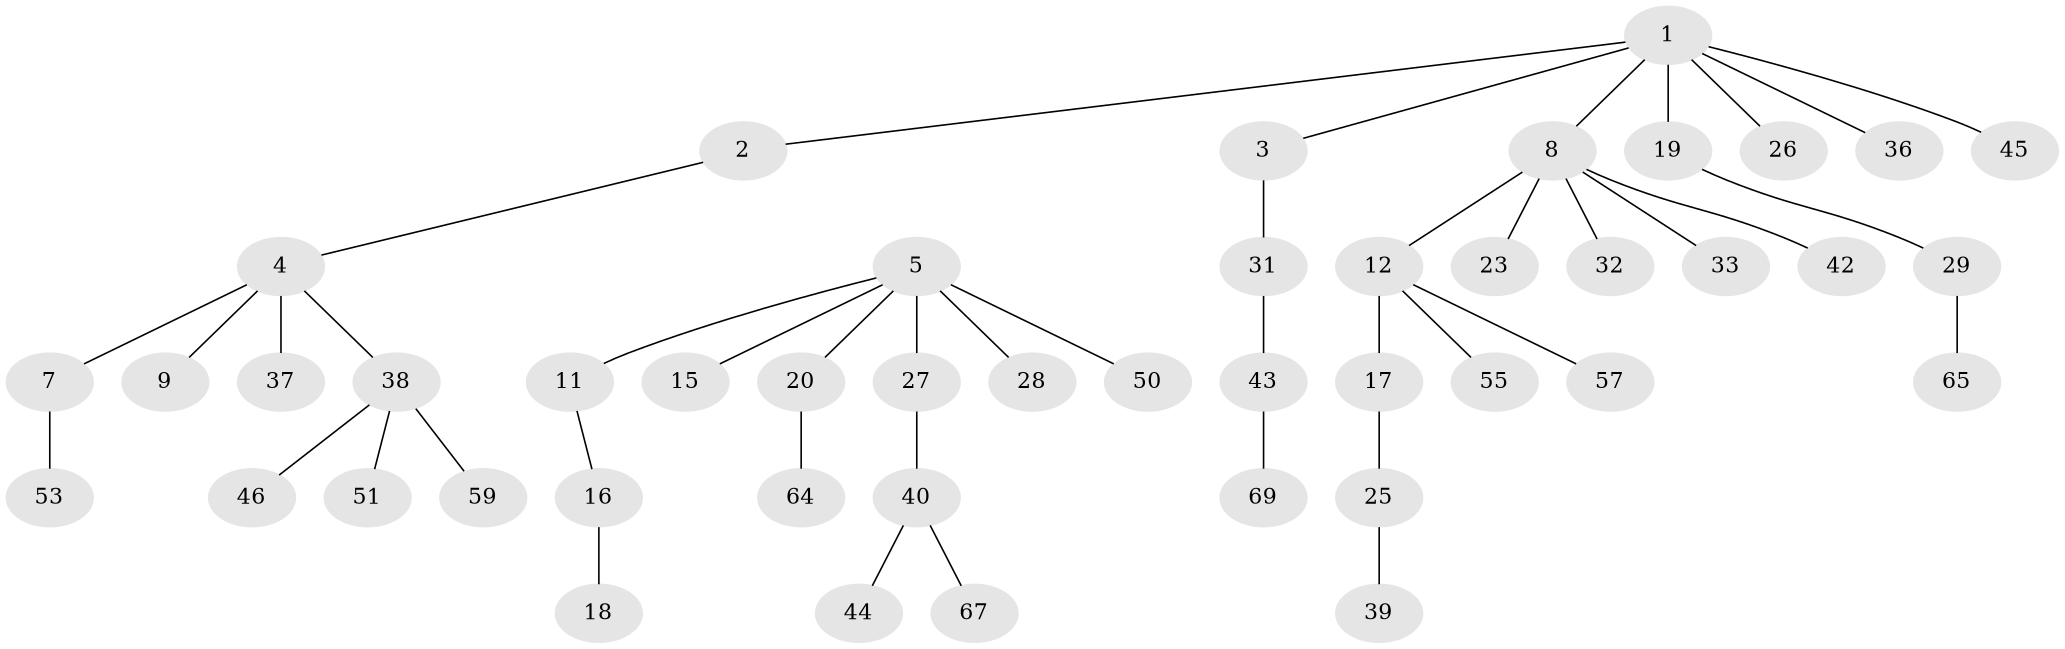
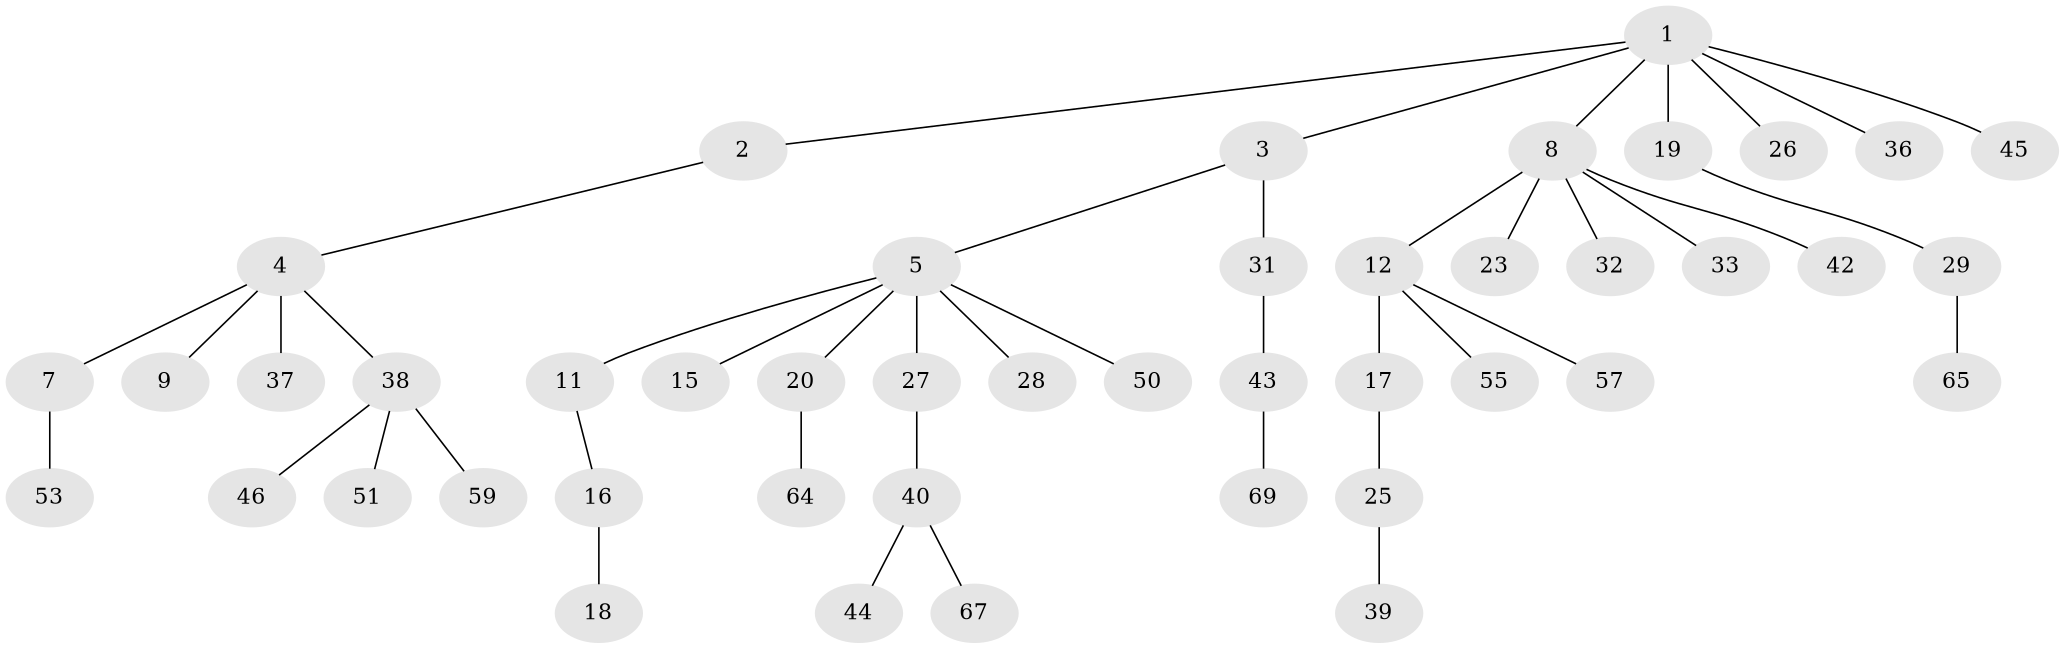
none -> (1090, 209)
